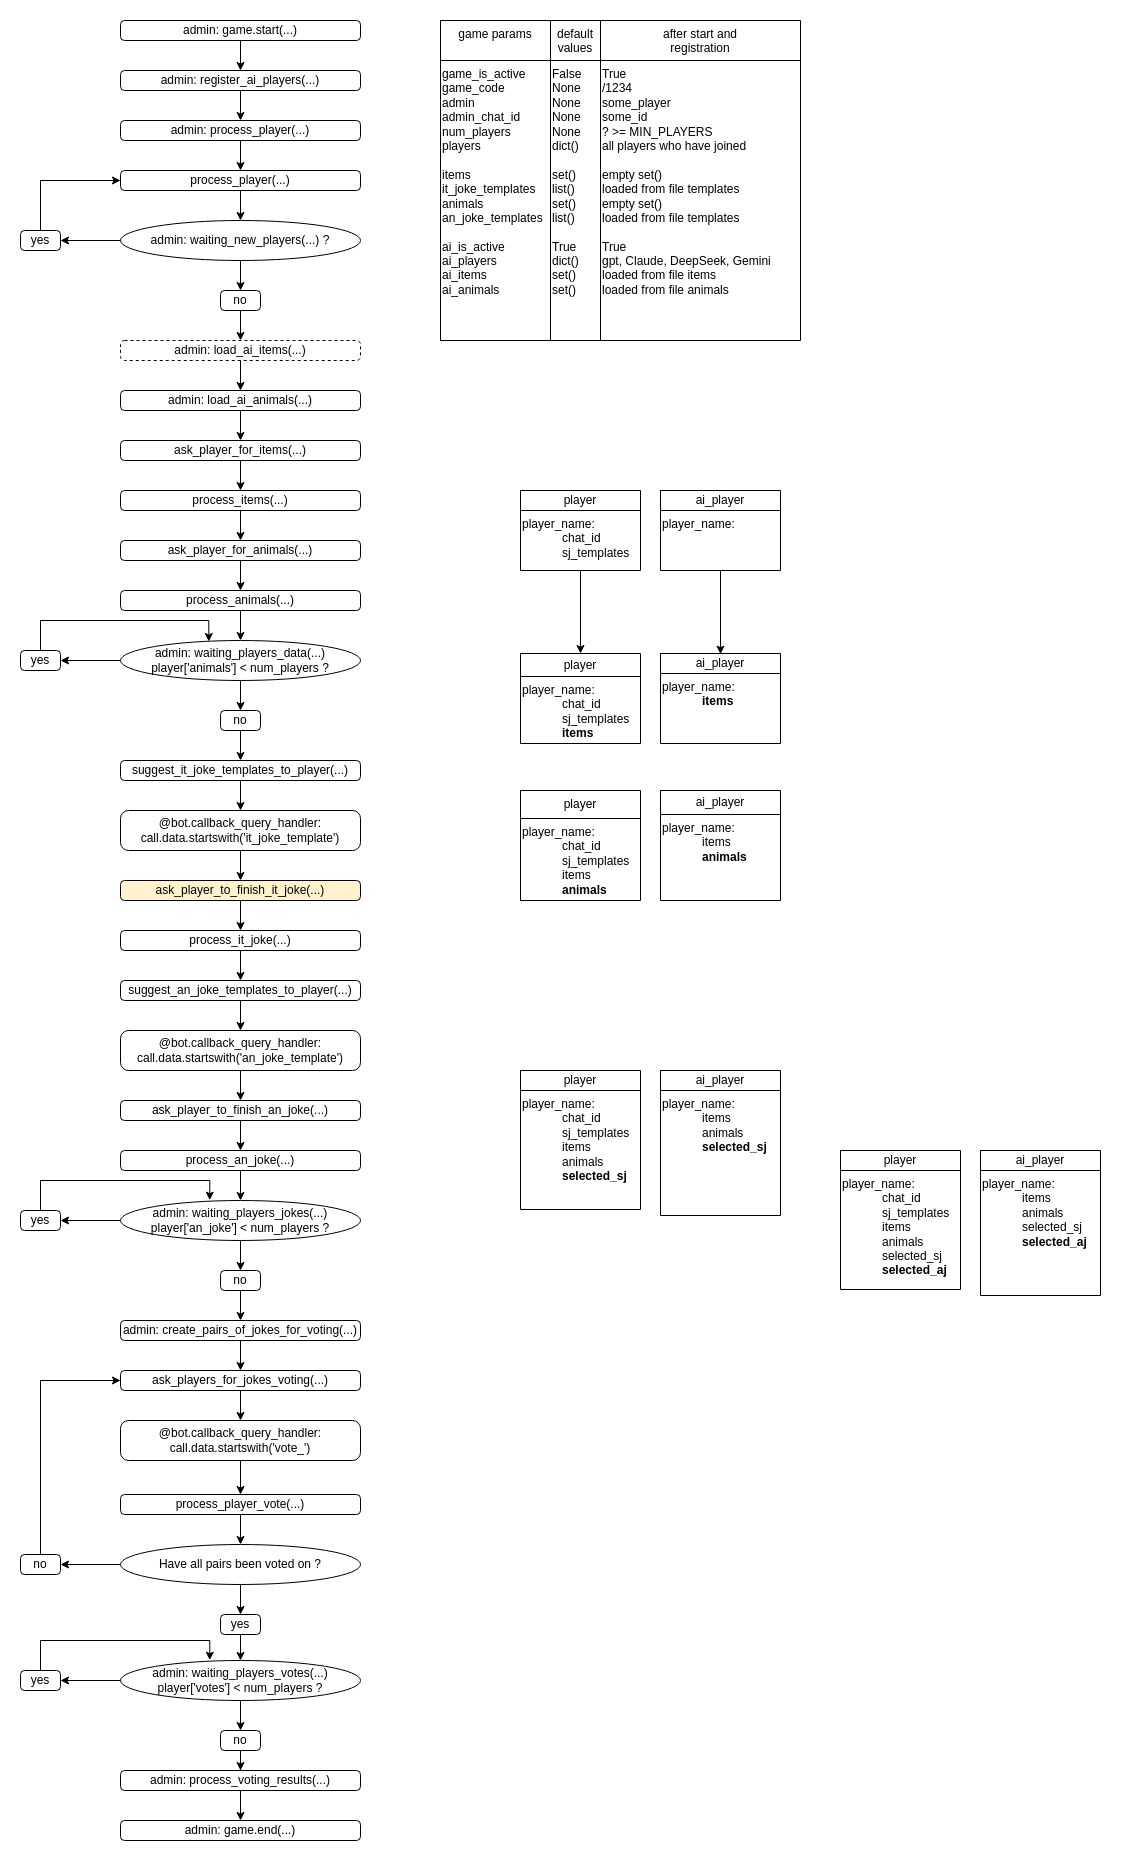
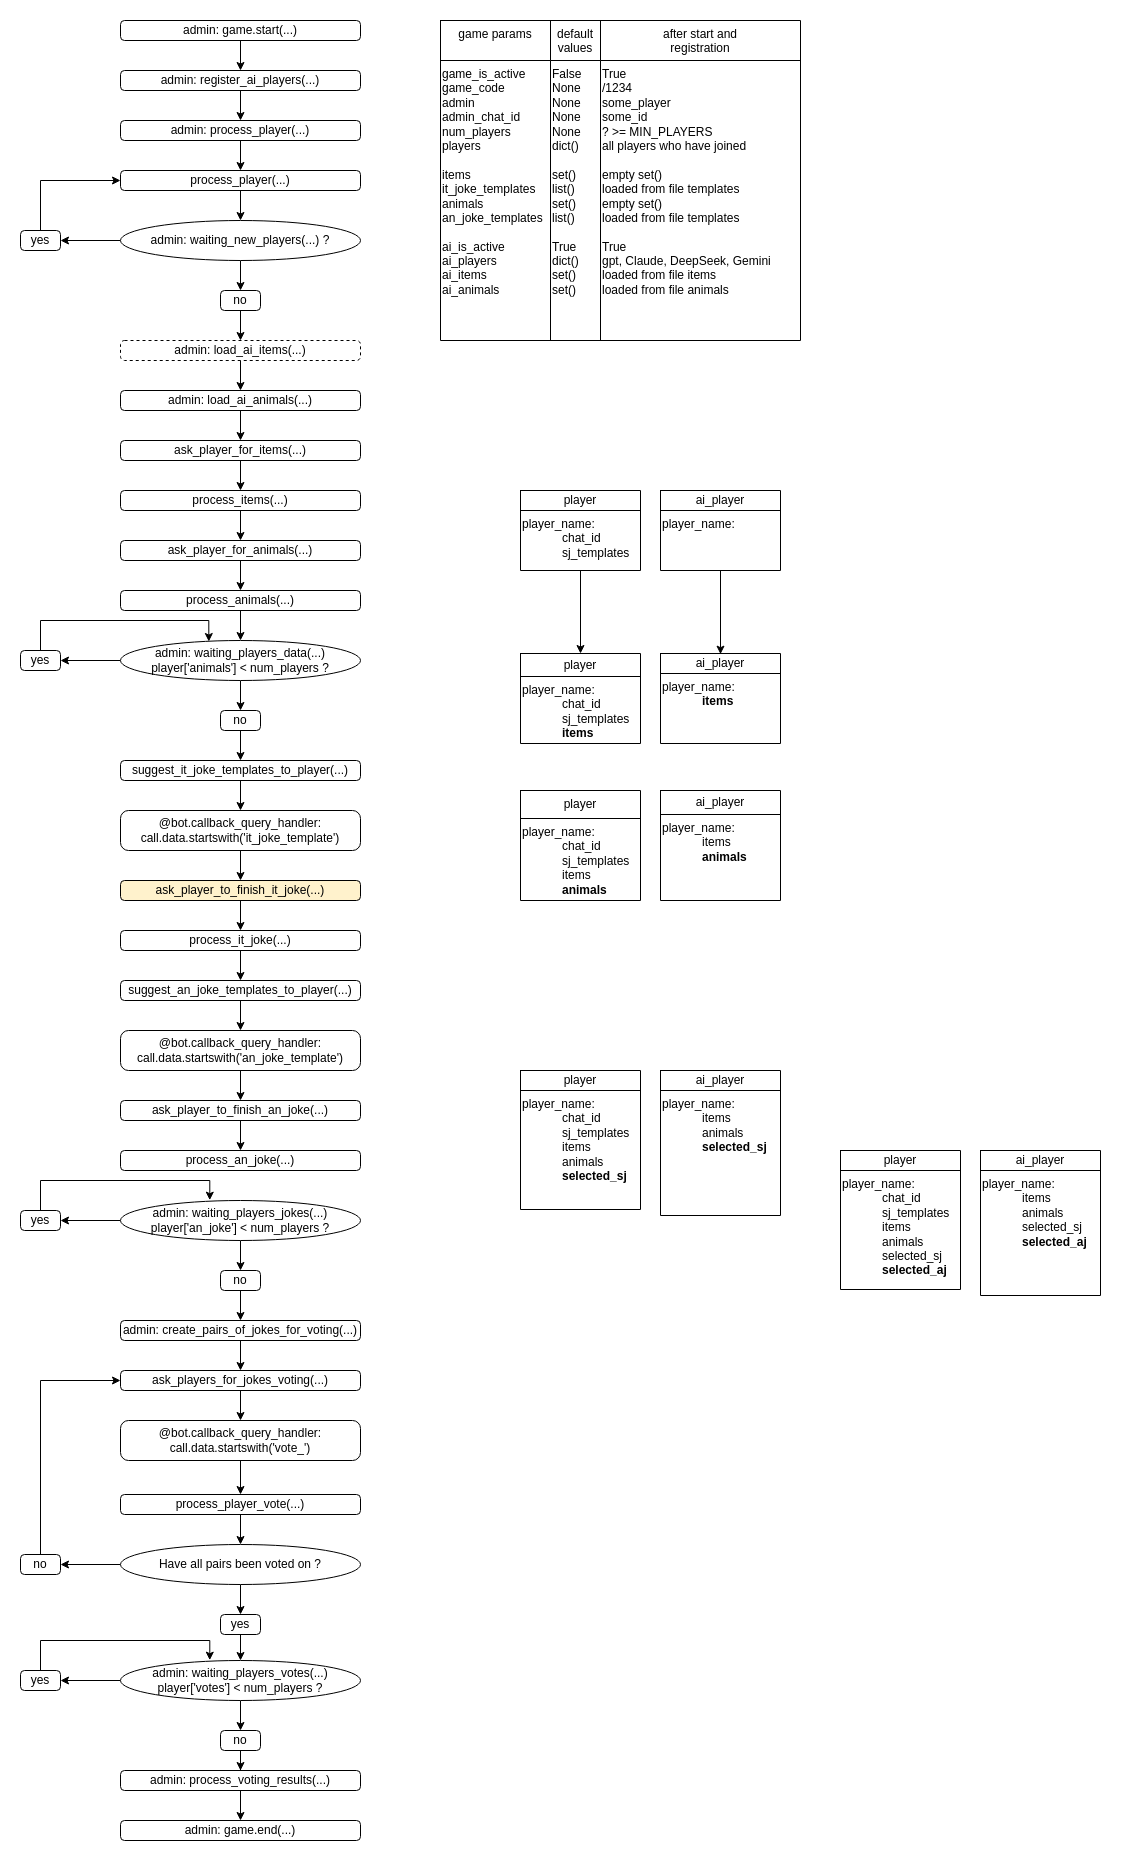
(241, 1190) -> none
